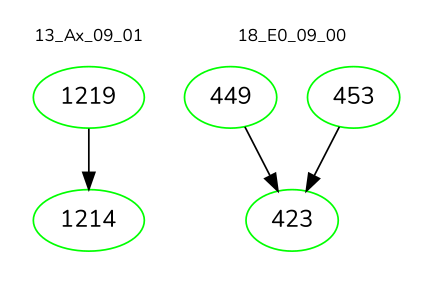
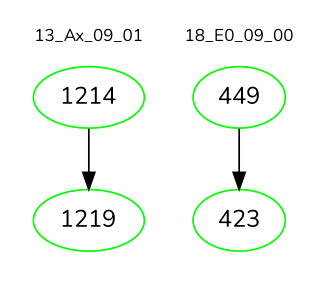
(354, 97) -> none
(89, 150) -> (89, 150)
